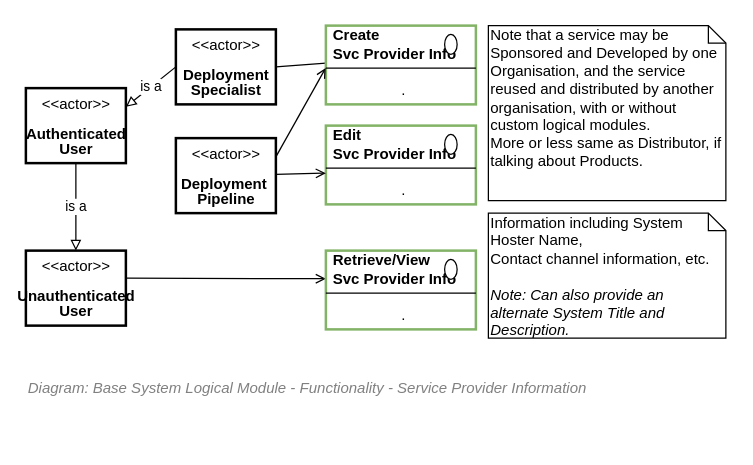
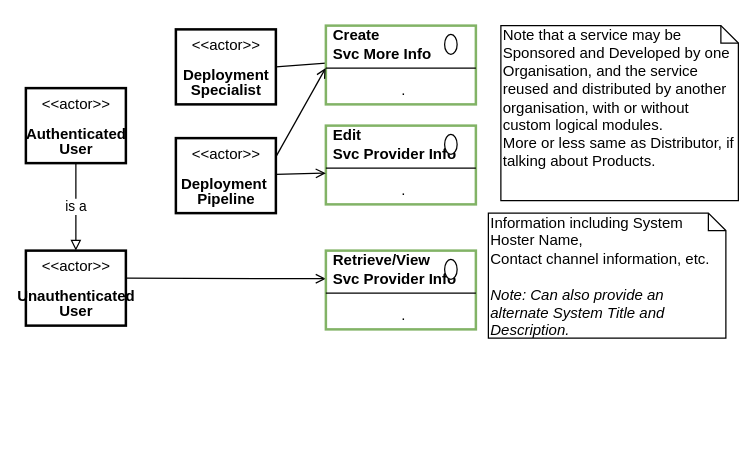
(399, 44) -> (384, 44)
(154, 84) -> none
(607, 113) -> (619, 113)
(351, 388) -> none
